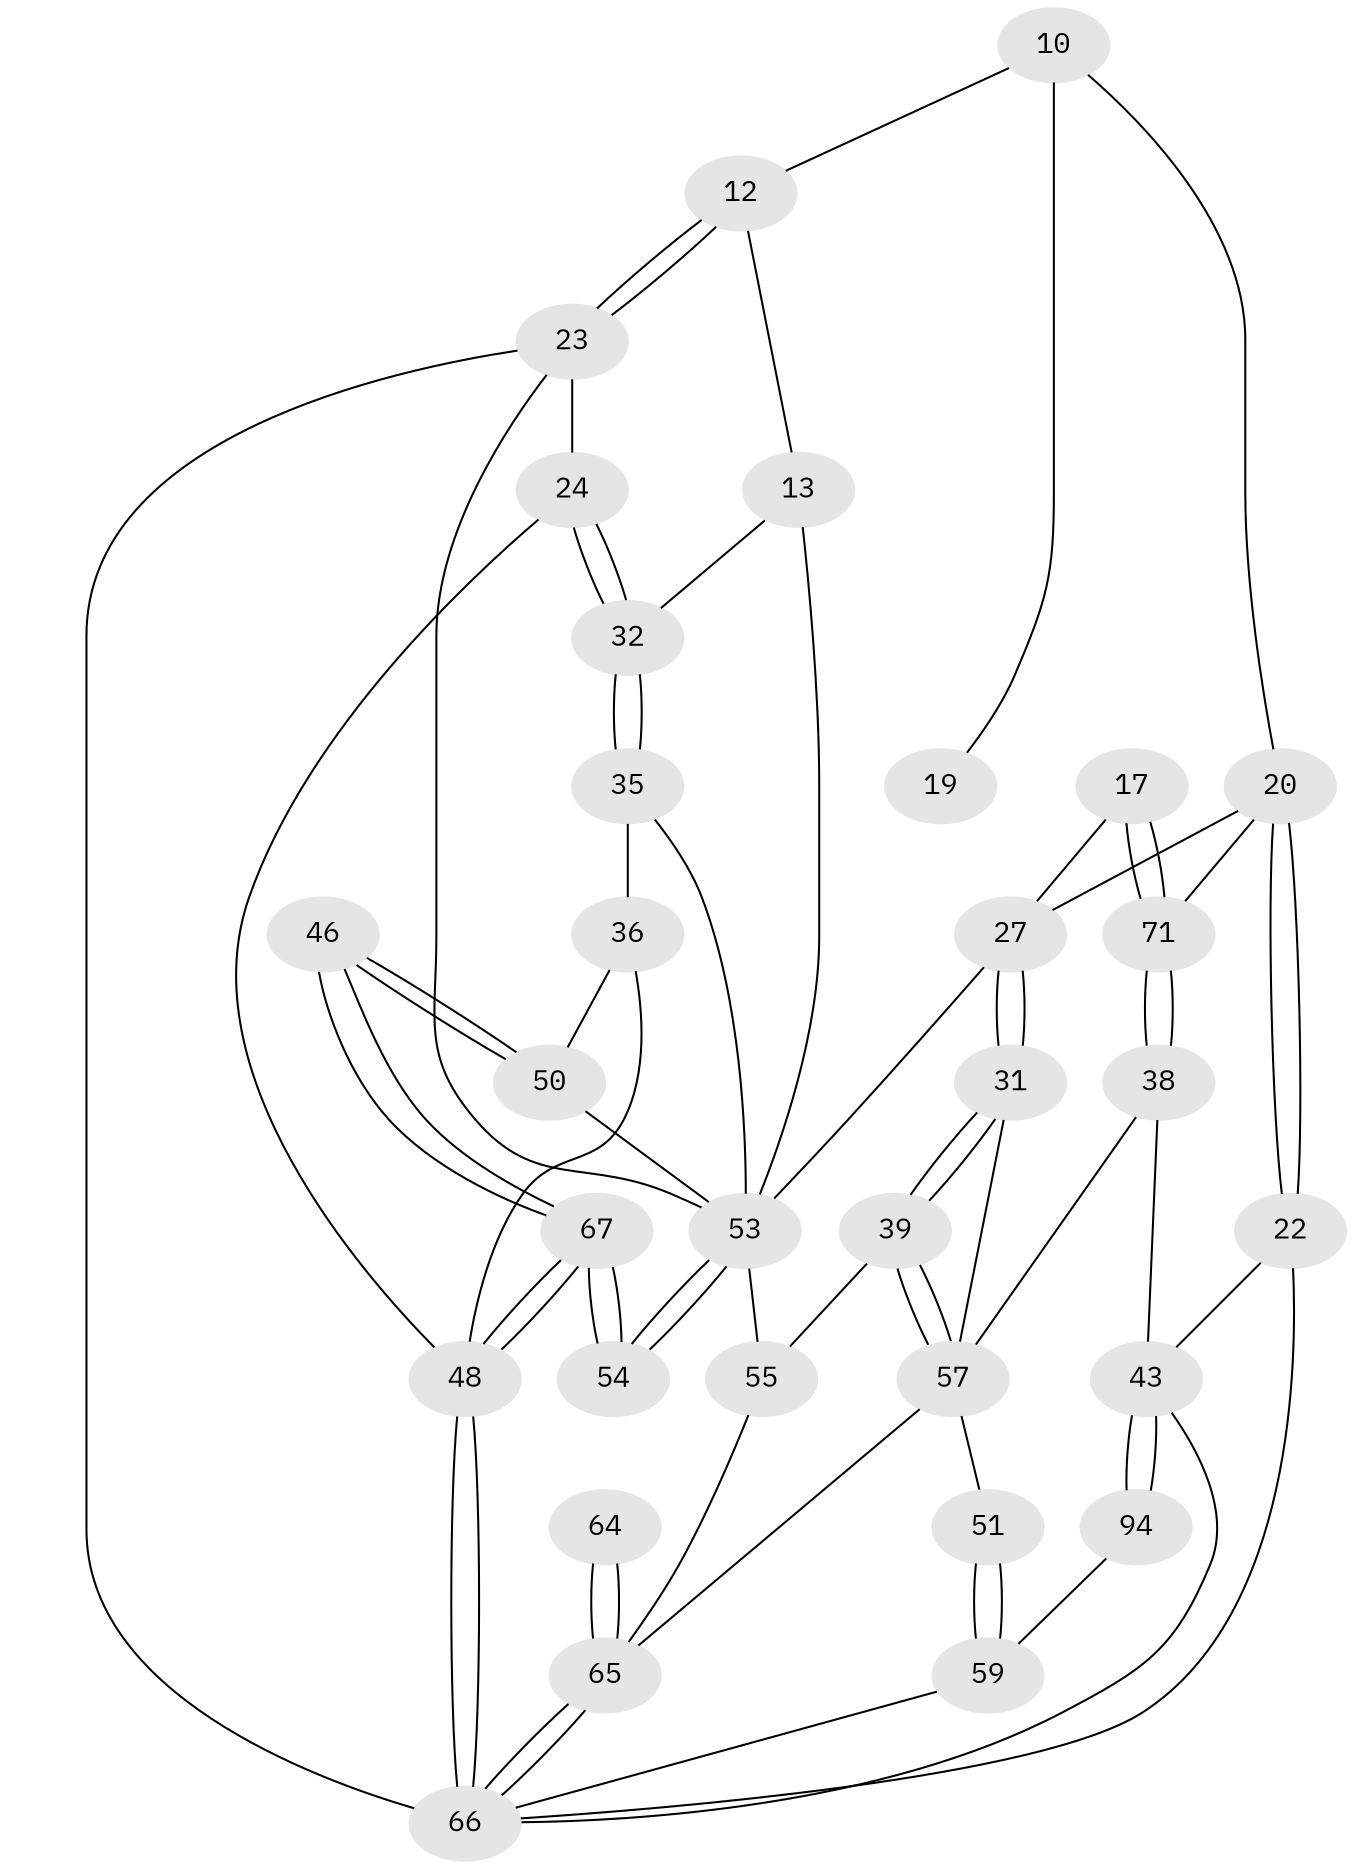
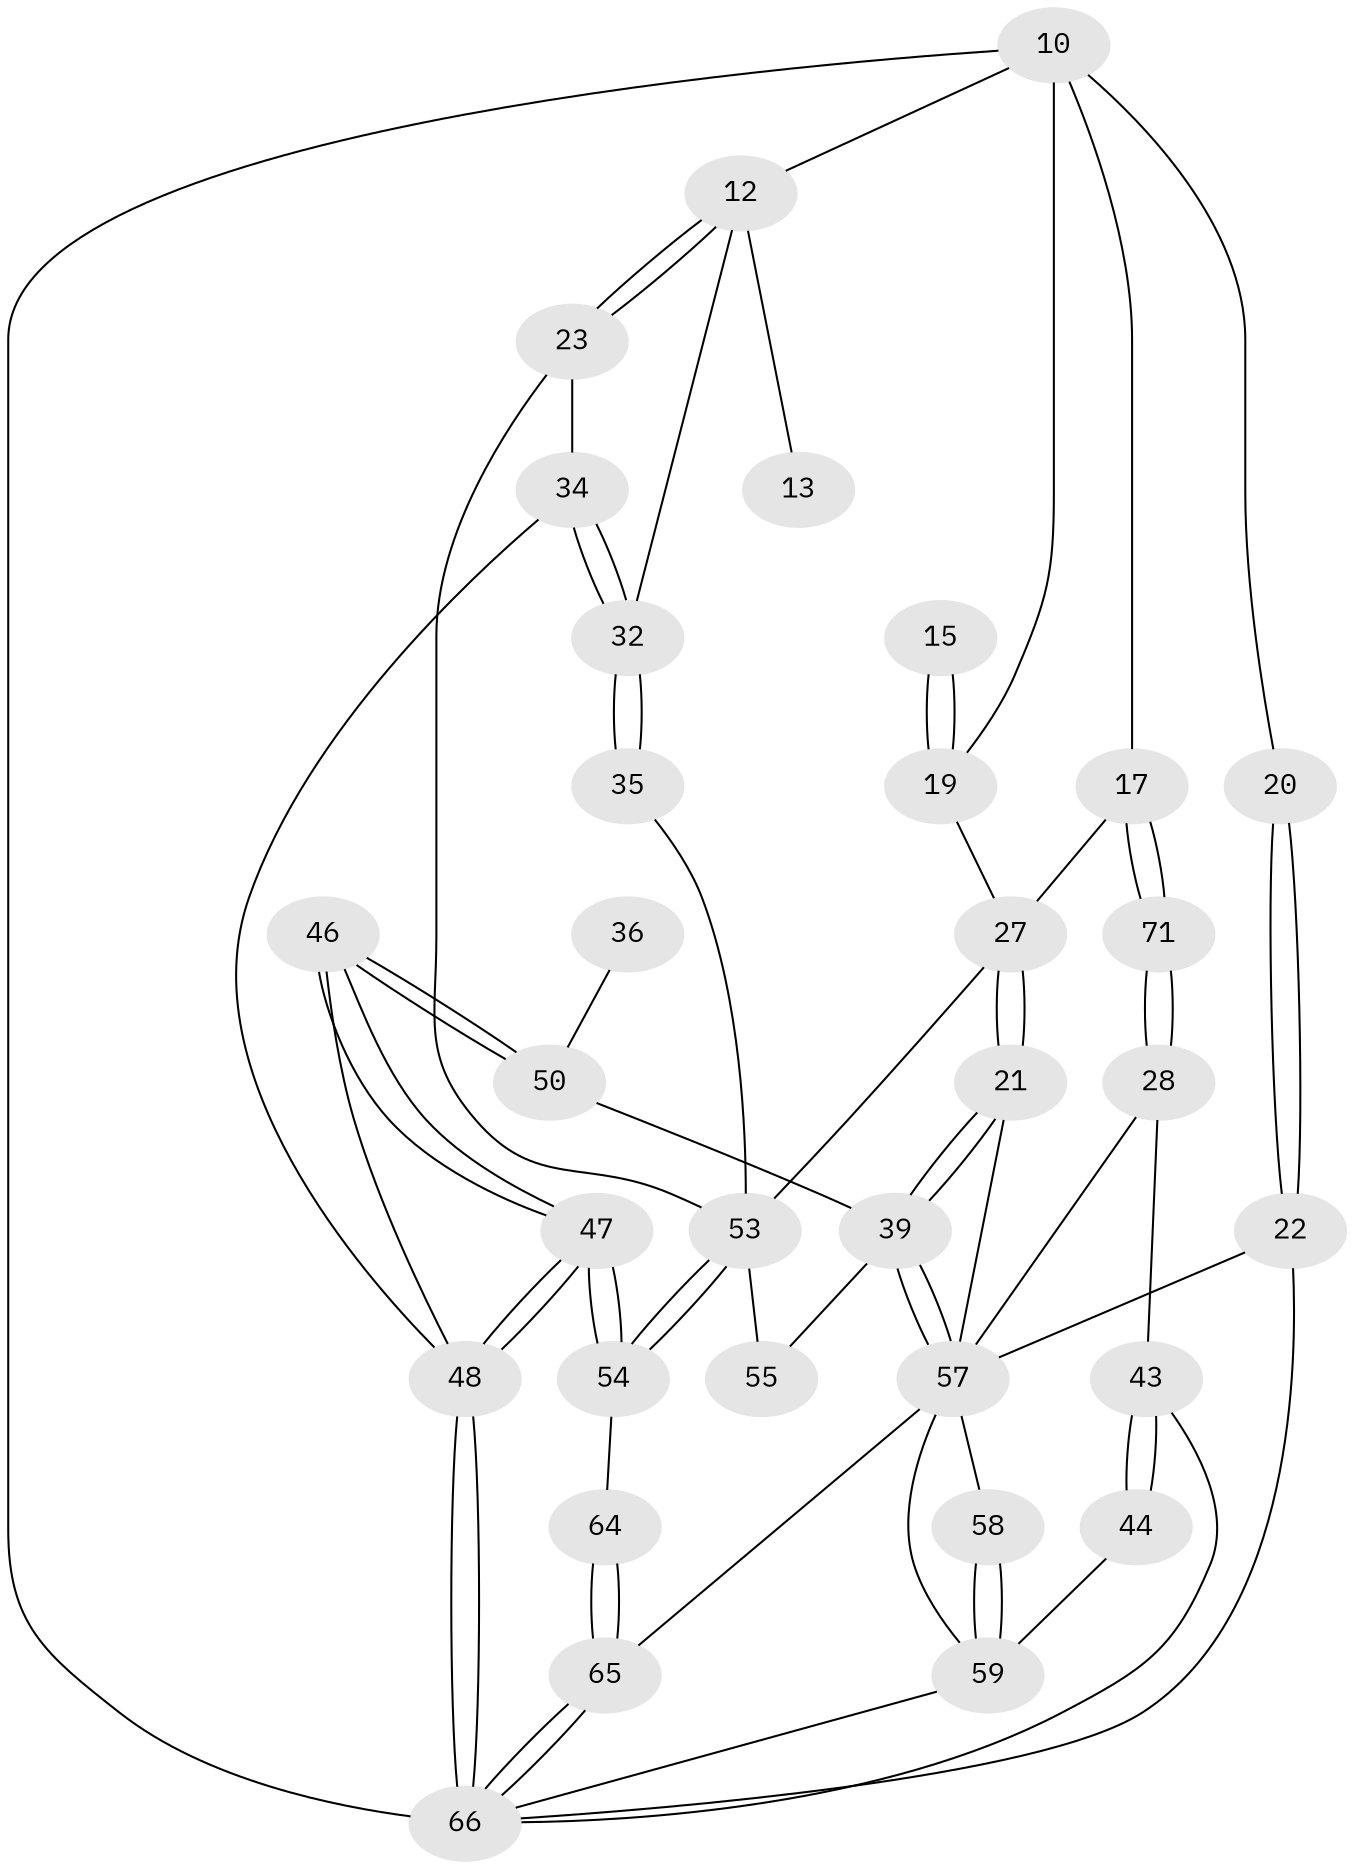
none -> (1132, 411)
(572, 490) -> (572, 490)
(713, 564) -> (684, 416)
none -> (941, 638)
(1145, 860) -> (975, 860)
(1220, 860) -> none
(628, 861) -> none
(819, 864) -> none
(86, 1033) -> (8, 668)
(1011, 1083) -> (1011, 1083)
(1159, 1083) -> (1159, 1083)
(582, 1156) -> (369, 1164)
(647, 1157) -> (725, 1154)
(597, 1231) -> (597, 1231)
(1219, 1305) -> (1122, 1305)
none -> (609, 1453)
(988, 1527) -> (988, 1527)
(1136, 1527) -> (1136, 1527)
(696, 1533) -> none
none -> (909, 1533)
